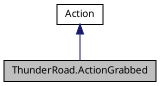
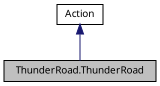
(80, 71) -> (80, 71)
